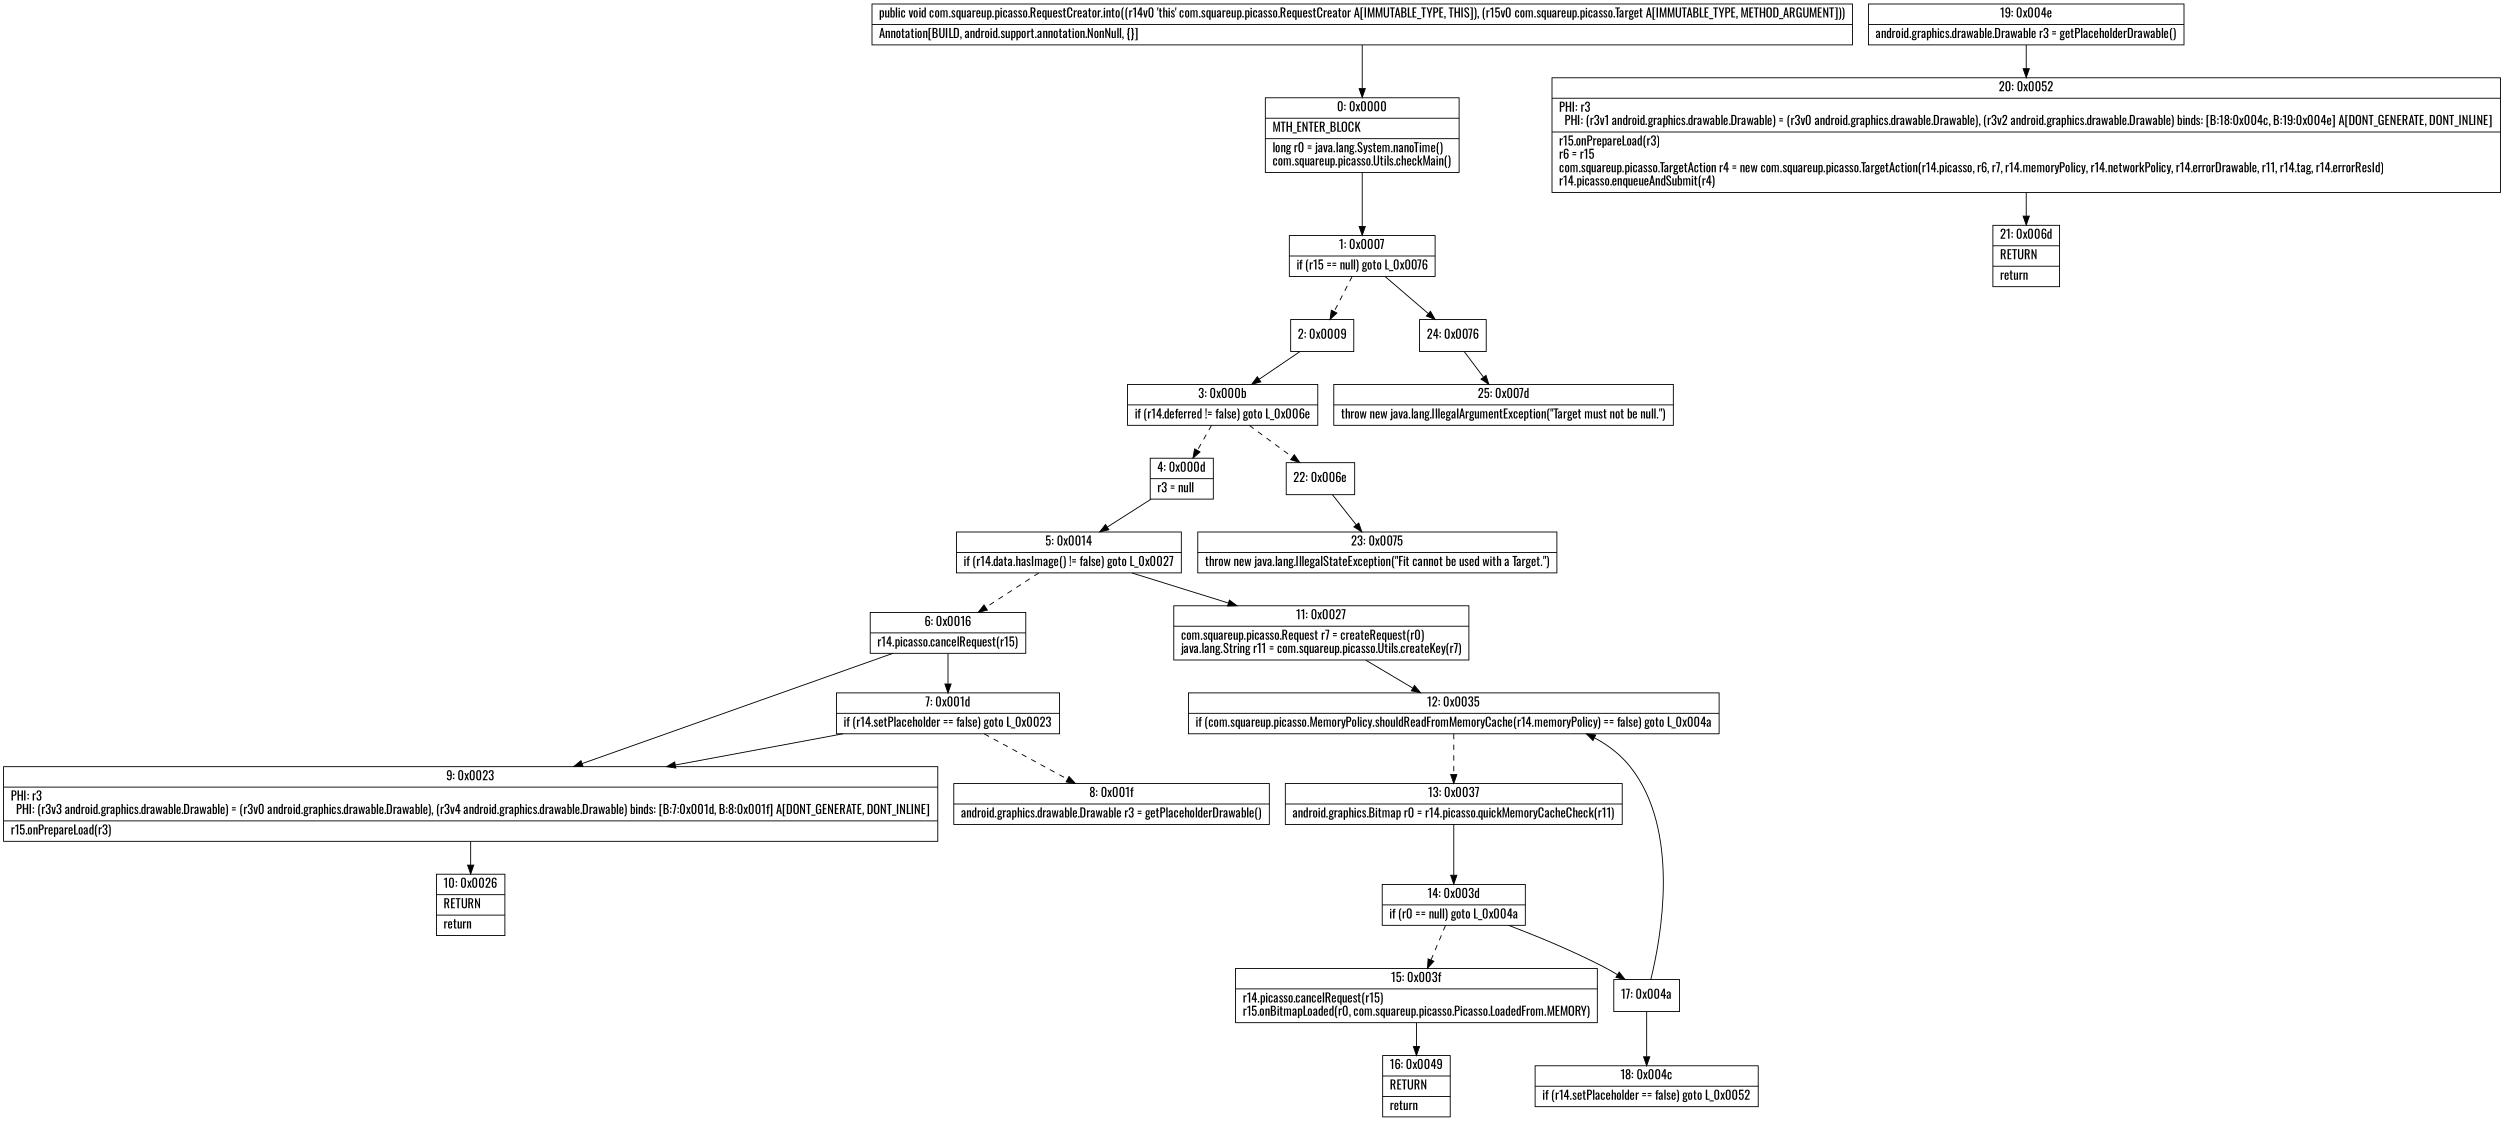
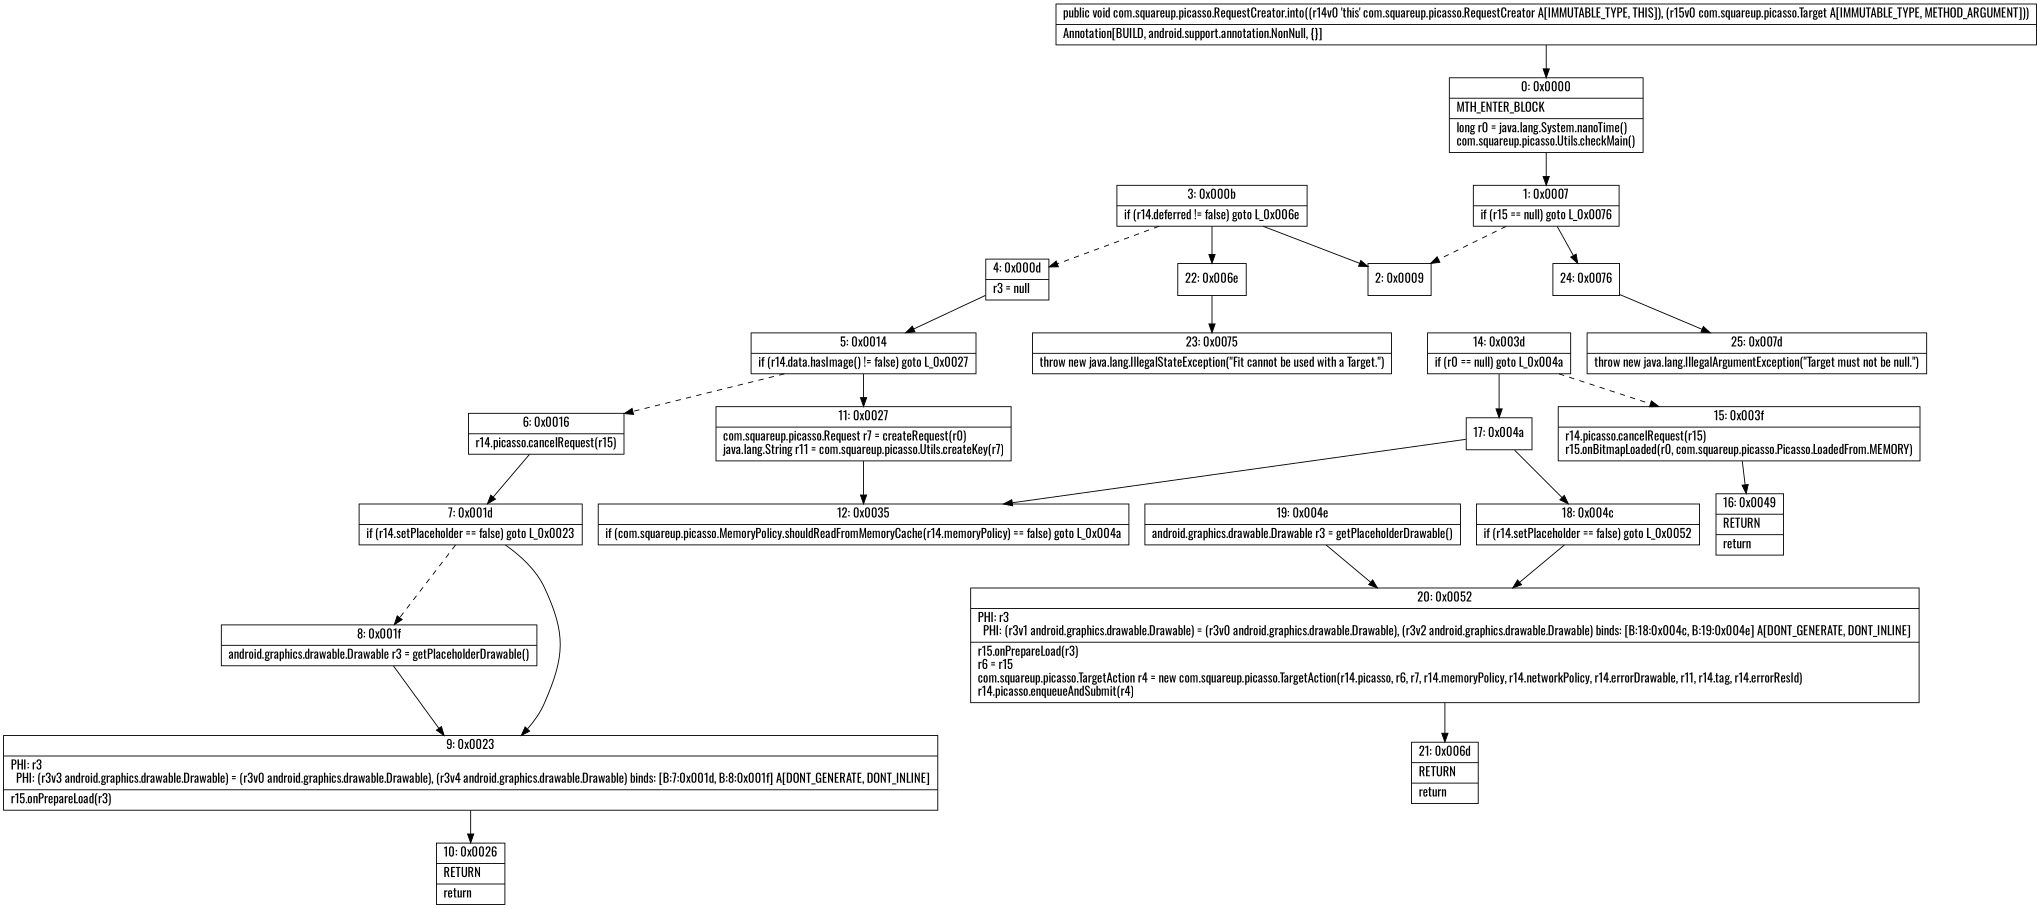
(1280, 365) -> (1311, 245)
(1271, 441) -> (1212, 240)
none -> (1542, 564)
(737, 708) -> (416, 697)
(1454, 804) -> none
